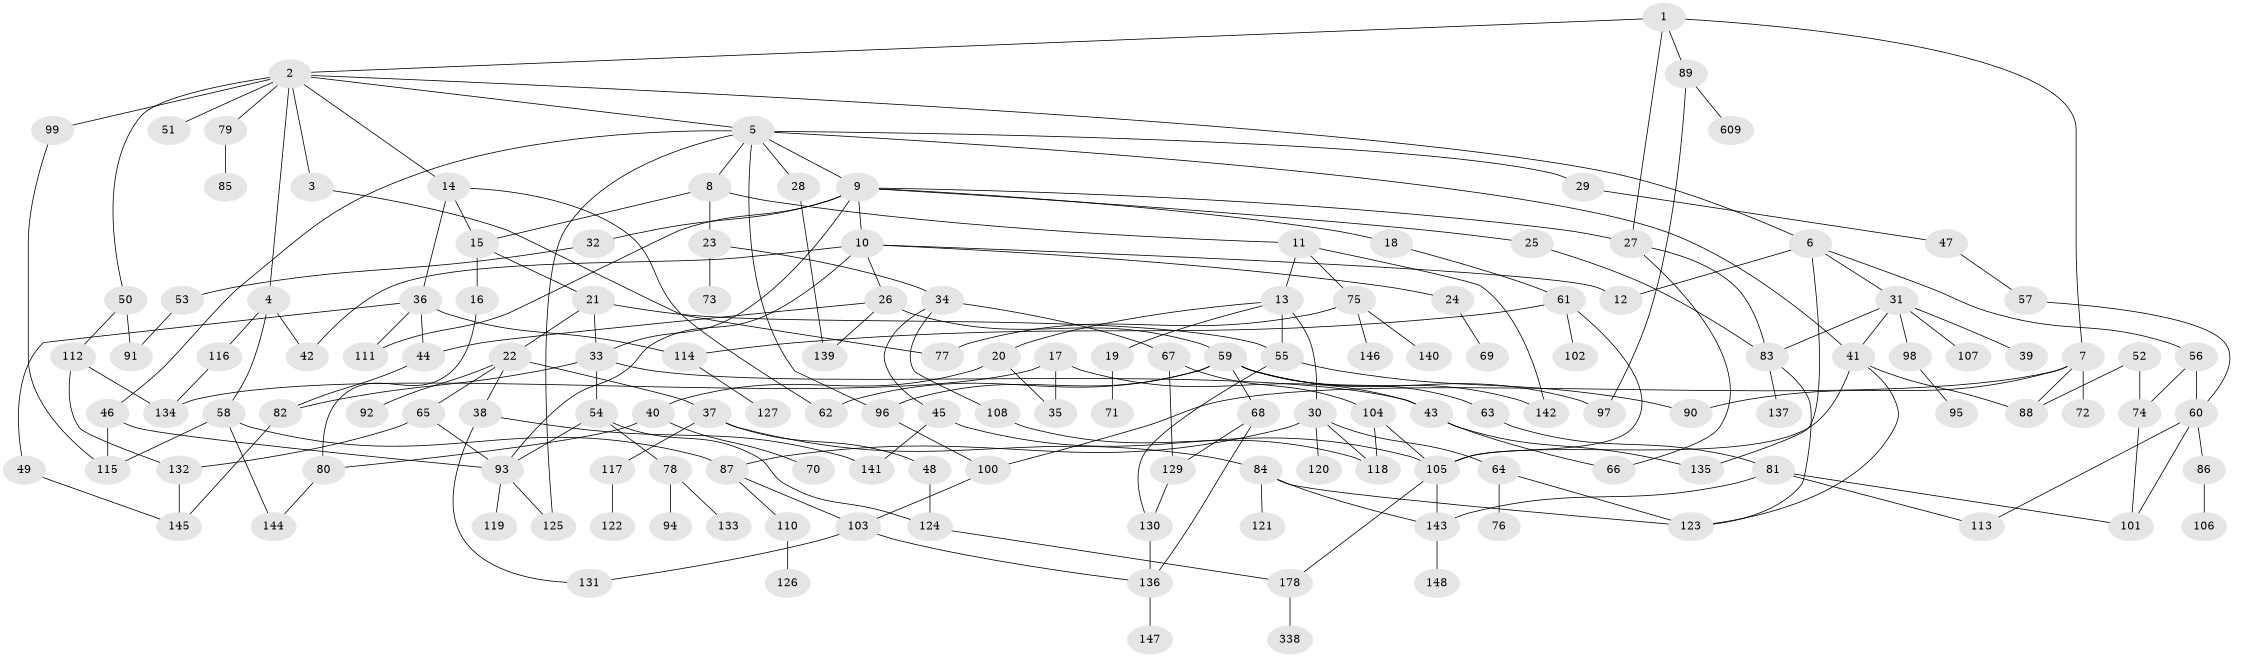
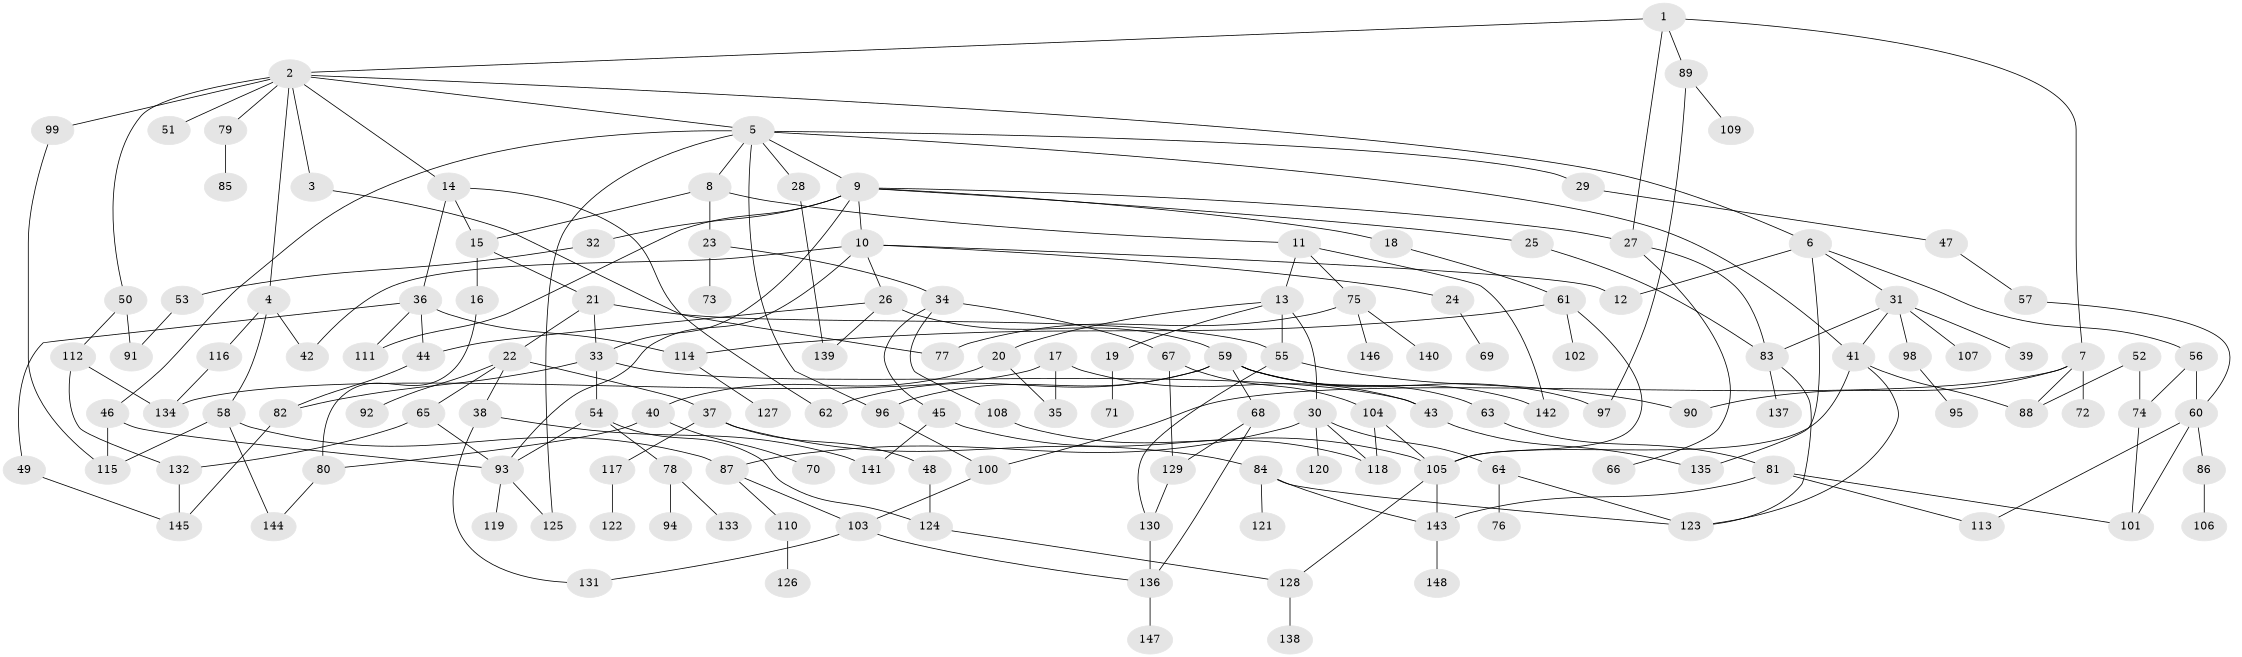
(1731, 130) -> (1731, 130)
(1549, 455) -> none
(1290, 583) -> (1290, 583)
(1290, 640) -> (1290, 640)
